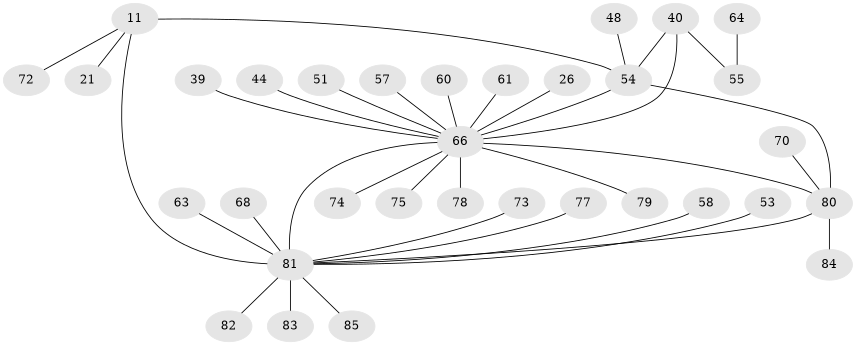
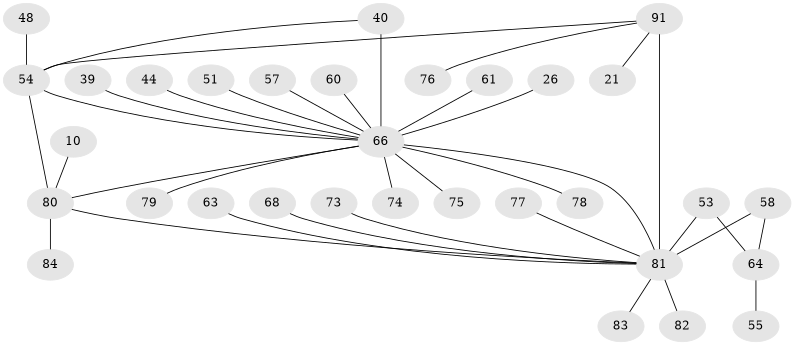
(135, 19) -> (659, 19)
(706, 49) -> none
(26, 80) -> (428, 80)
(782, 142) -> (73, 142)
none -> (731, 234)
none -> (762, 234)
(352, 326) -> none
